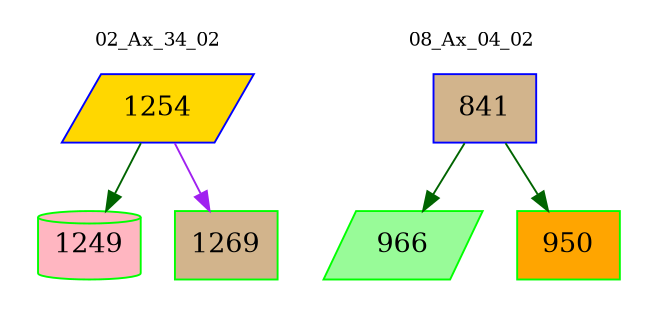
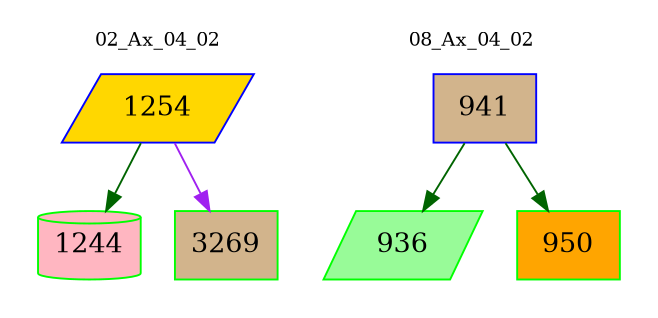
(158, 41) -> (158, 41)
(485, 108) -> (485, 108)
(89, 245) -> (89, 245)
(226, 245) -> (226, 245)
(403, 245) -> (403, 245)
